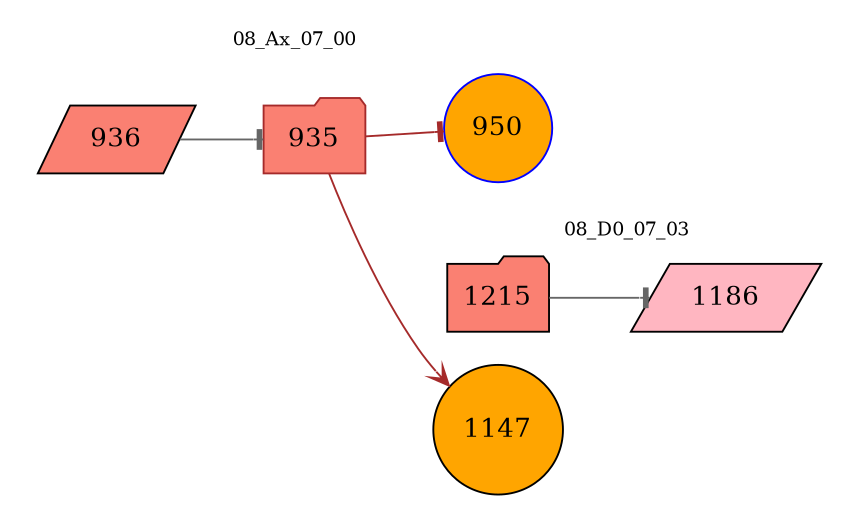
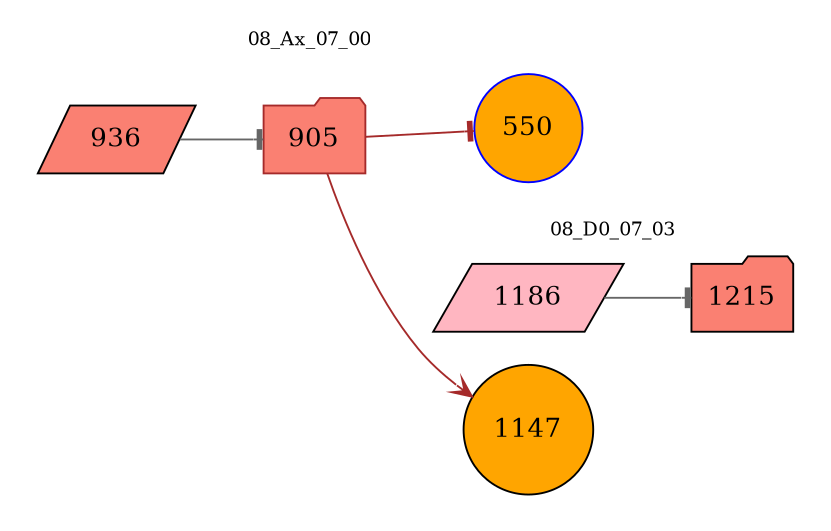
(498, 128) -> (528, 128)
(314, 139) -> (314, 139)
(594, 298) -> (643, 298)
